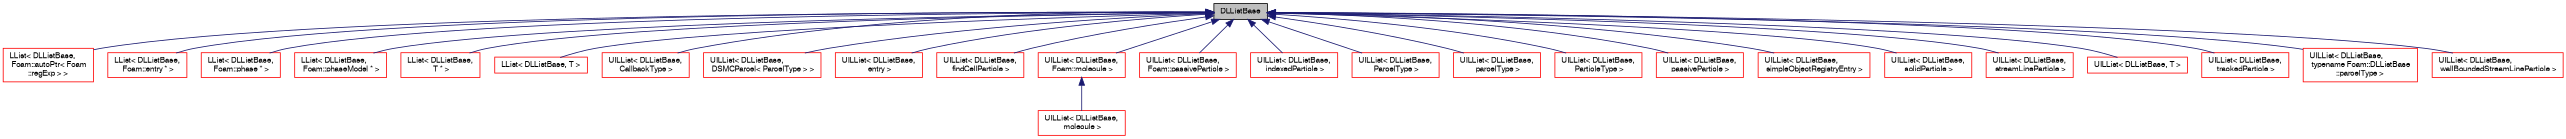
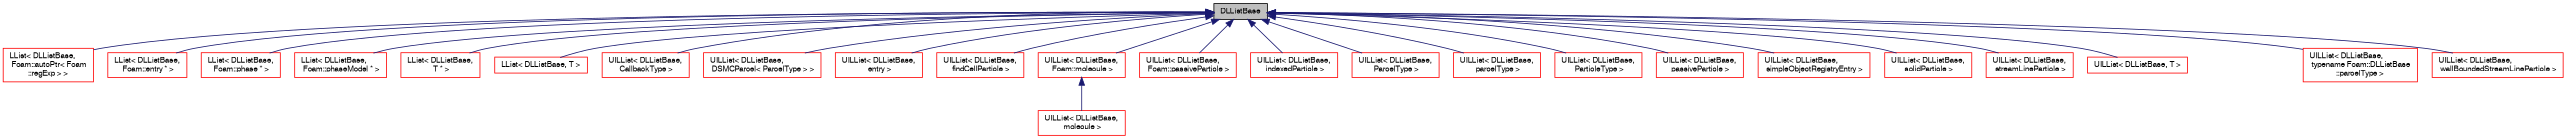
(2245, 65) -> none
